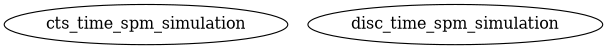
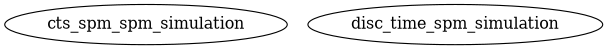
(146, 25) -> (146, 25)
